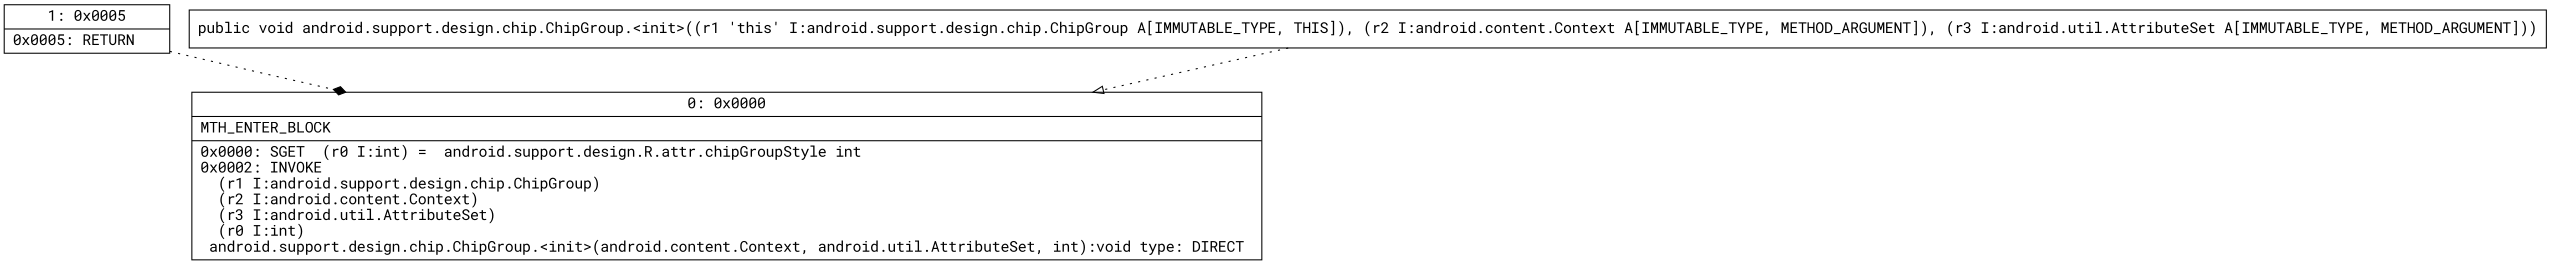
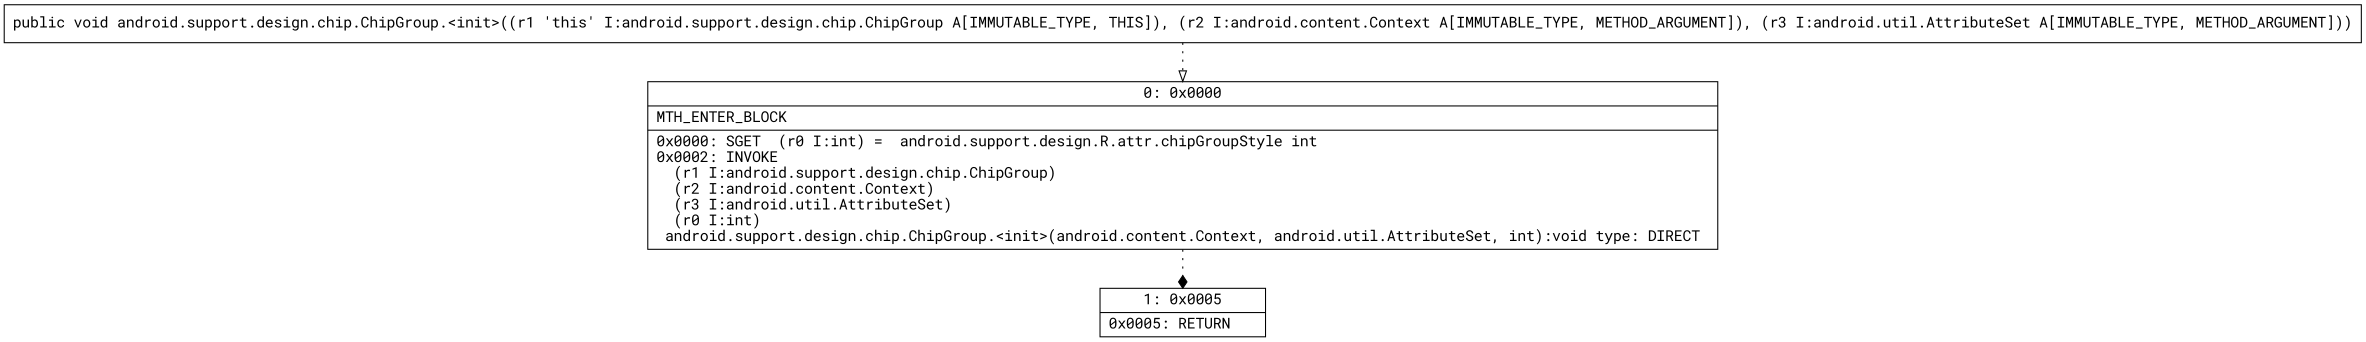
(252, 71) -> (1183, 263)
